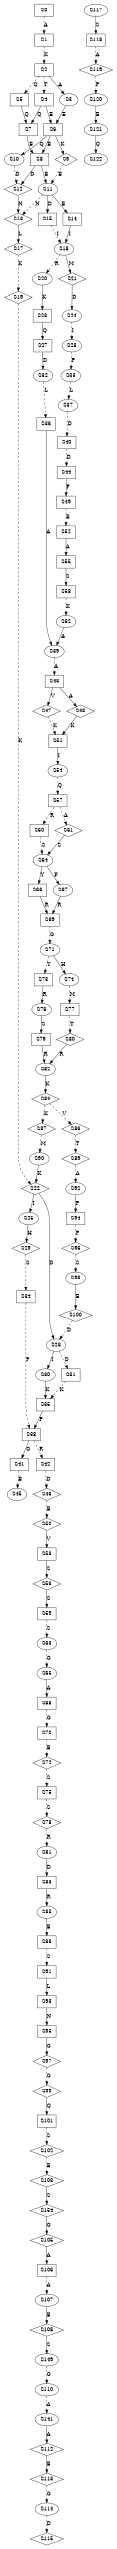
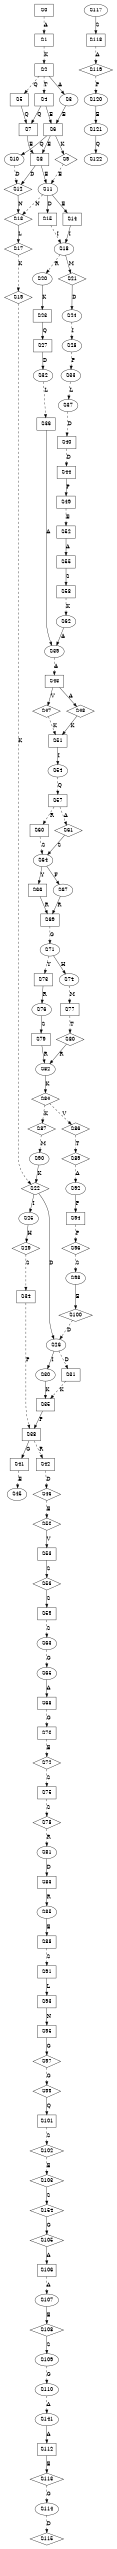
(47, 2360) -> (47, 2360)
(47, 2449) -> (47, 2449)
